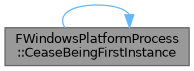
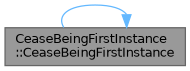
(97, 47) -> (95, 47)
